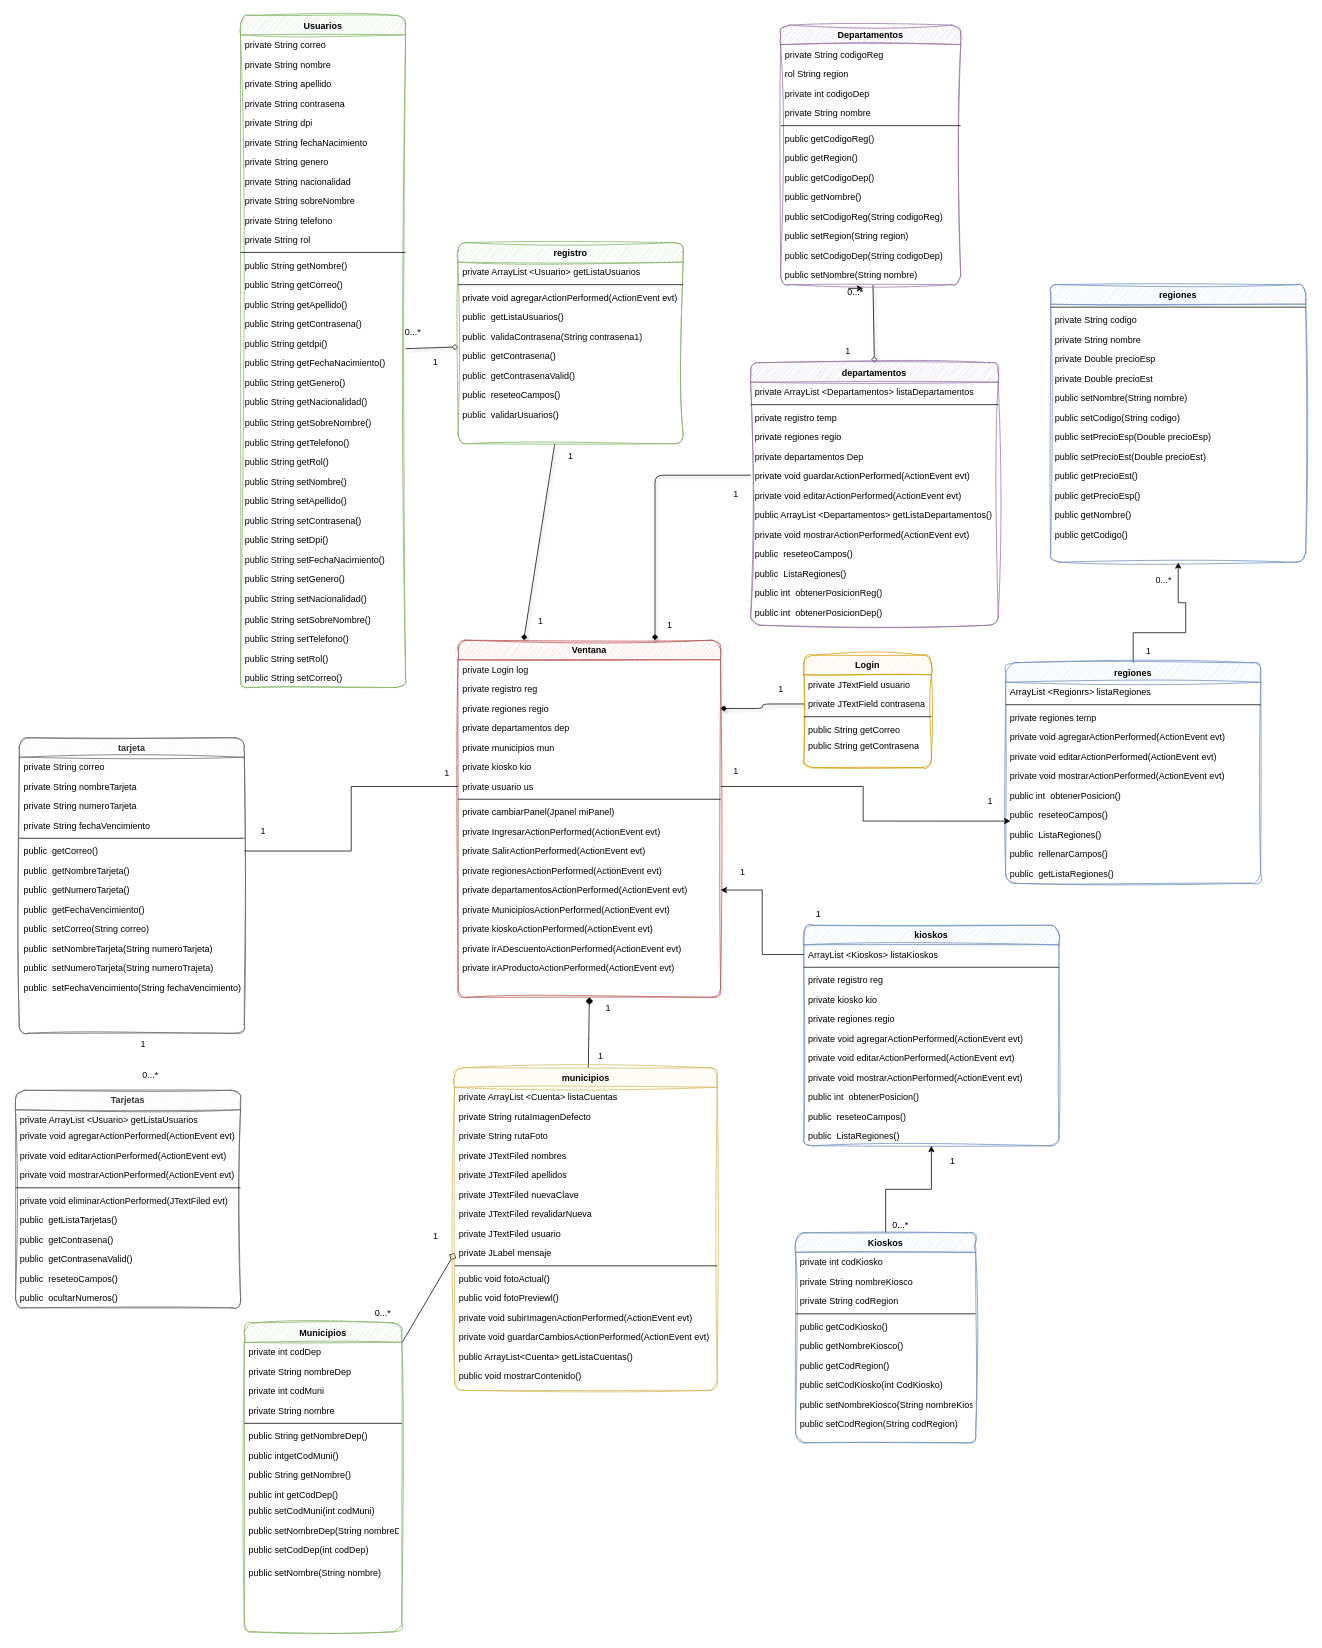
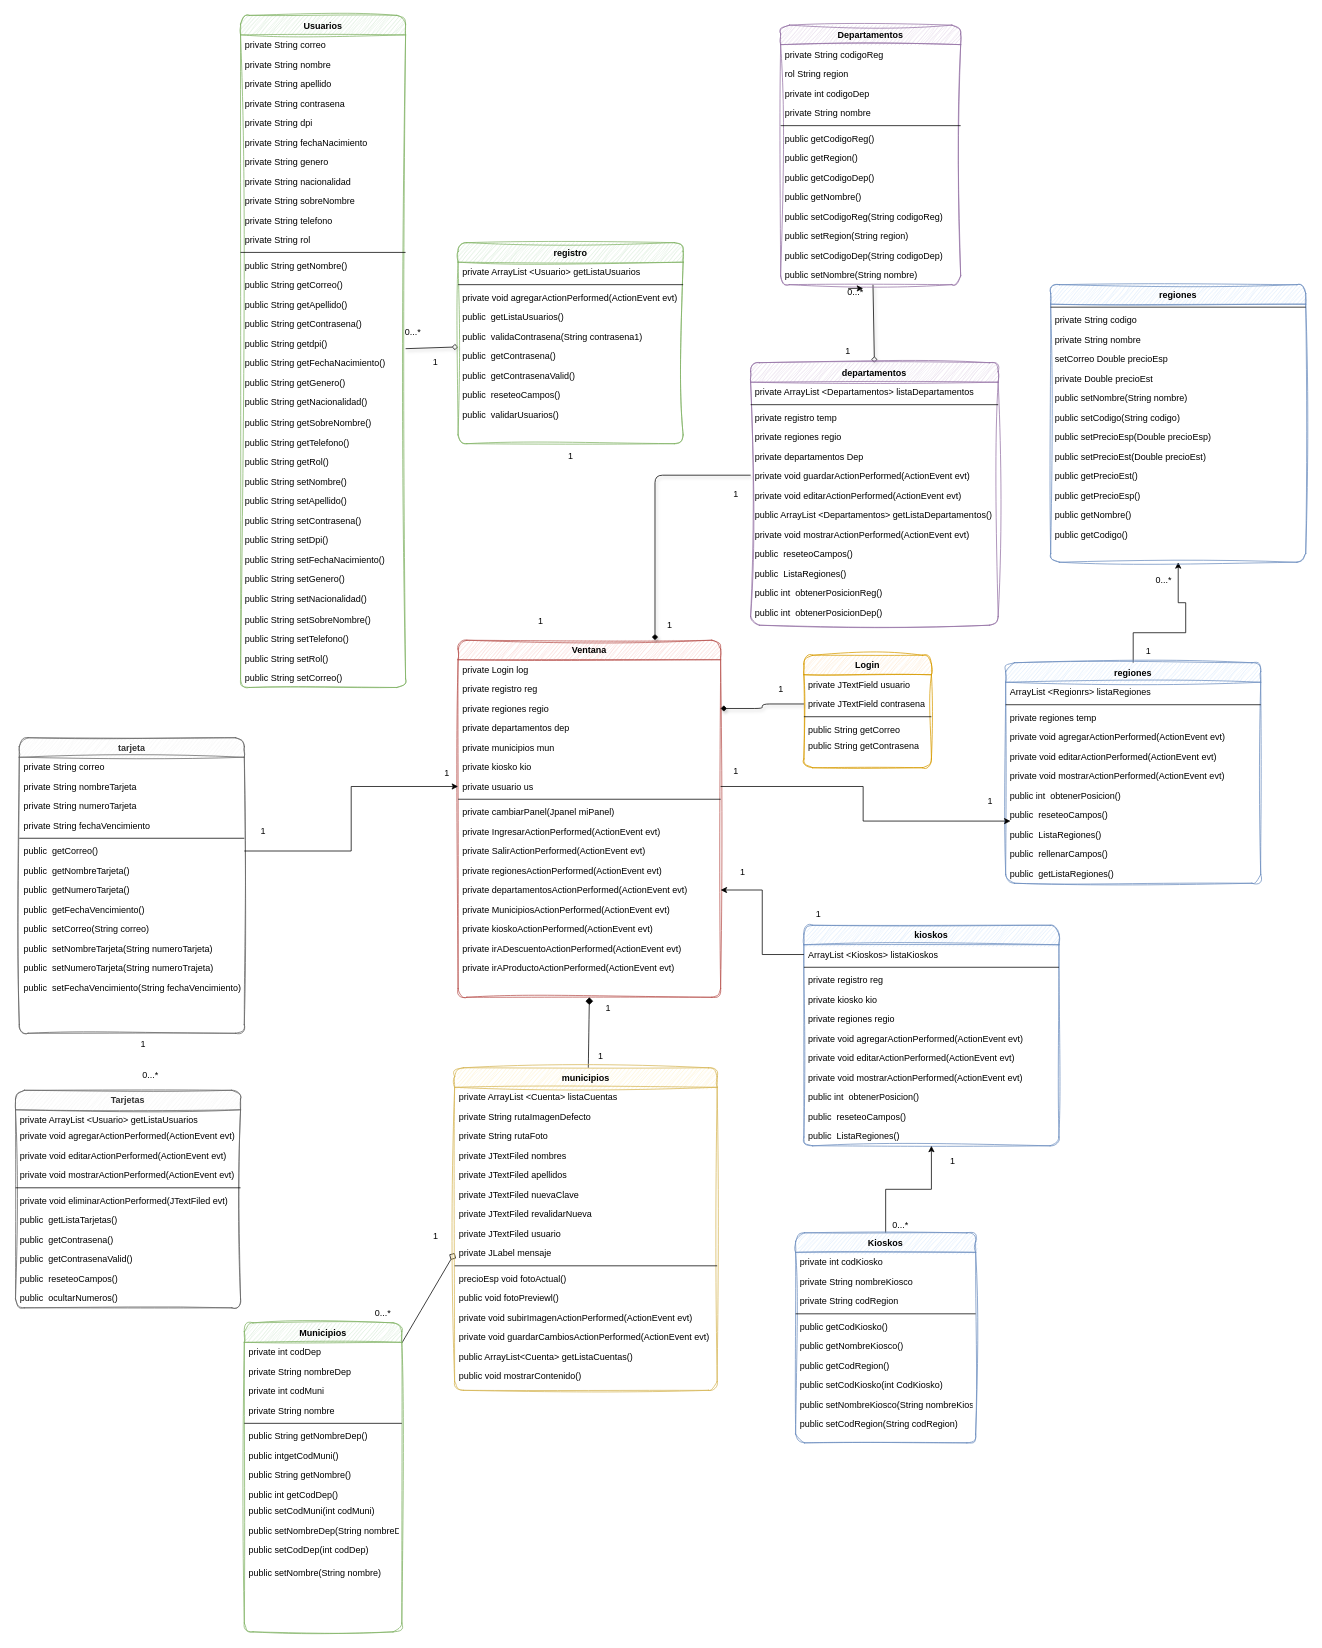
(1109, 359) -> (1115, 359)
(540, 539) -> none
(453, 786) -> (451, 786)
(512, 1279) -> (521, 1279)
